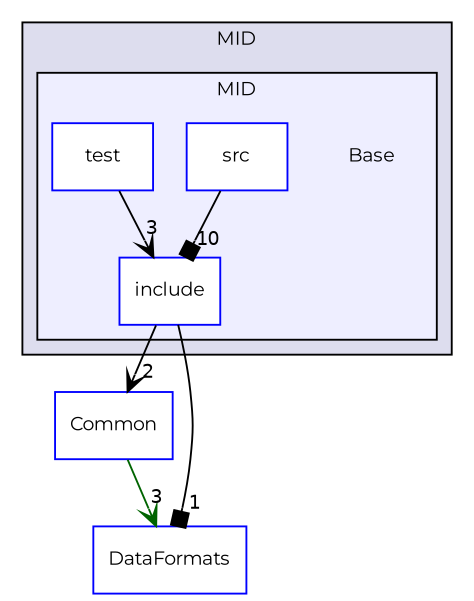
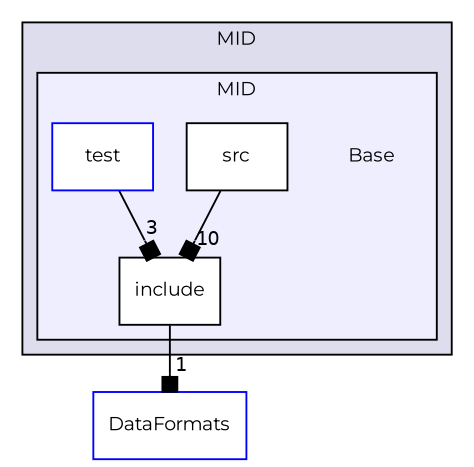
(237, 157) -> (237, 157)
(132, 216) -> (132, 216)
(170, 291) -> (170, 291)
(114, 426) -> none
